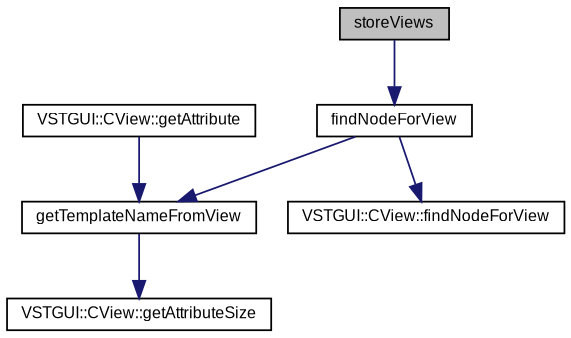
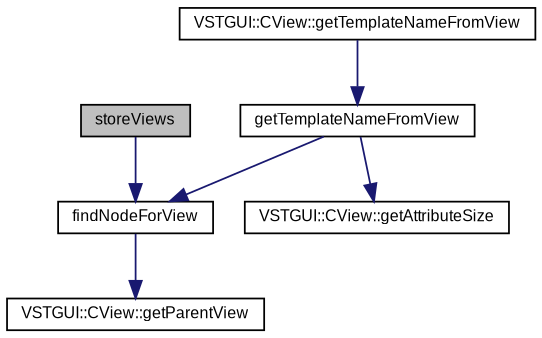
(139, 121) -> (358, 24)
(275, 166) -> (255, 166)
(426, 217) -> (136, 314)
